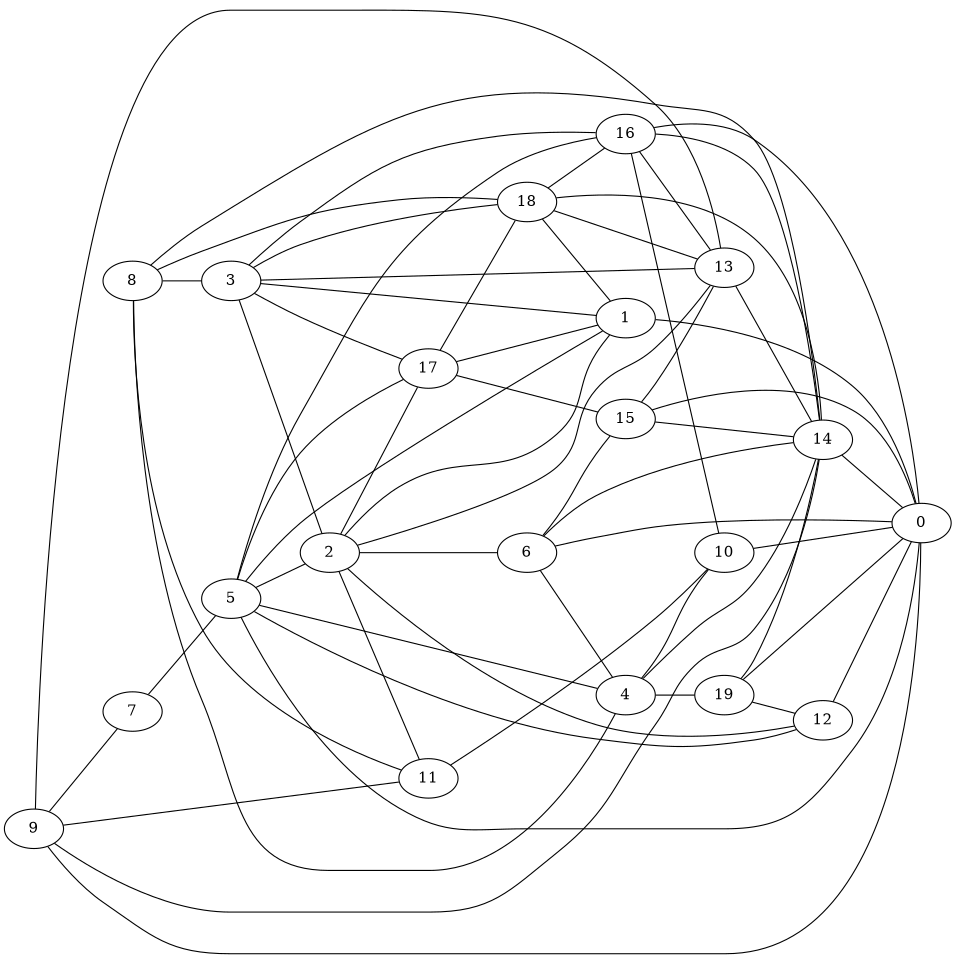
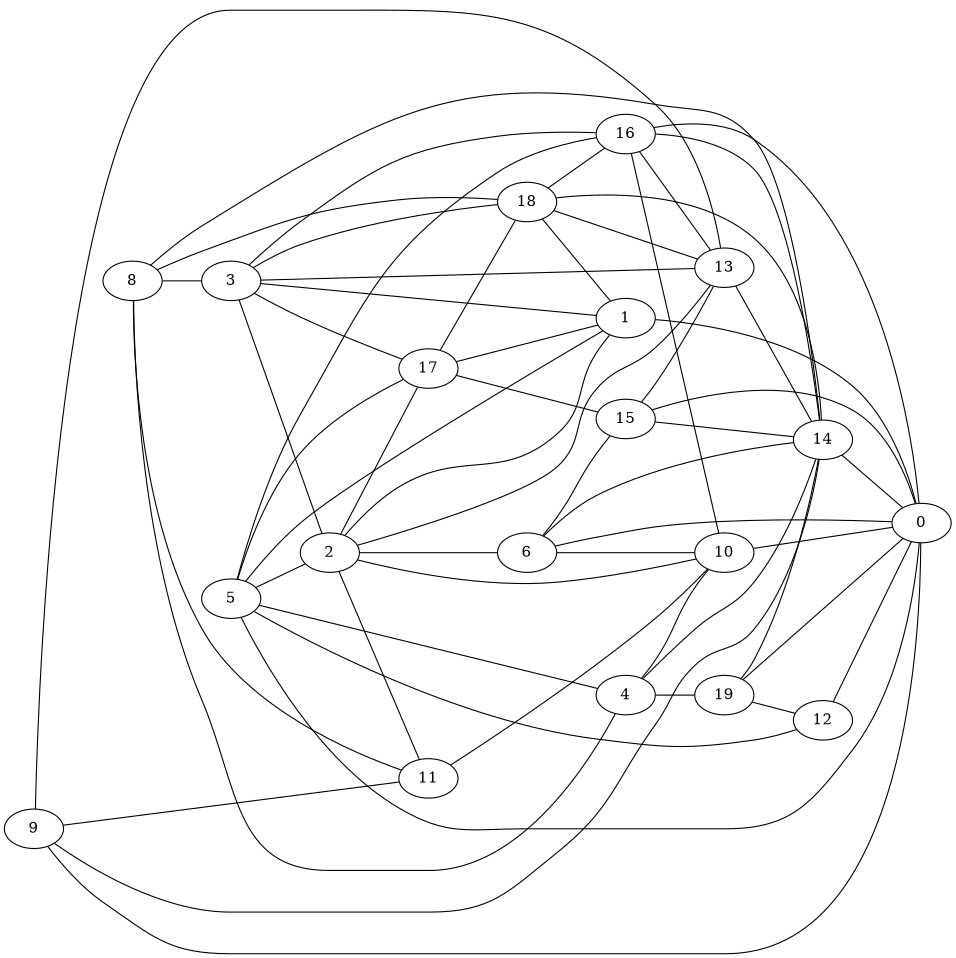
(576, 624) -> (626, 553)
(551, 708) -> (527, 583)
(133, 712) -> none
